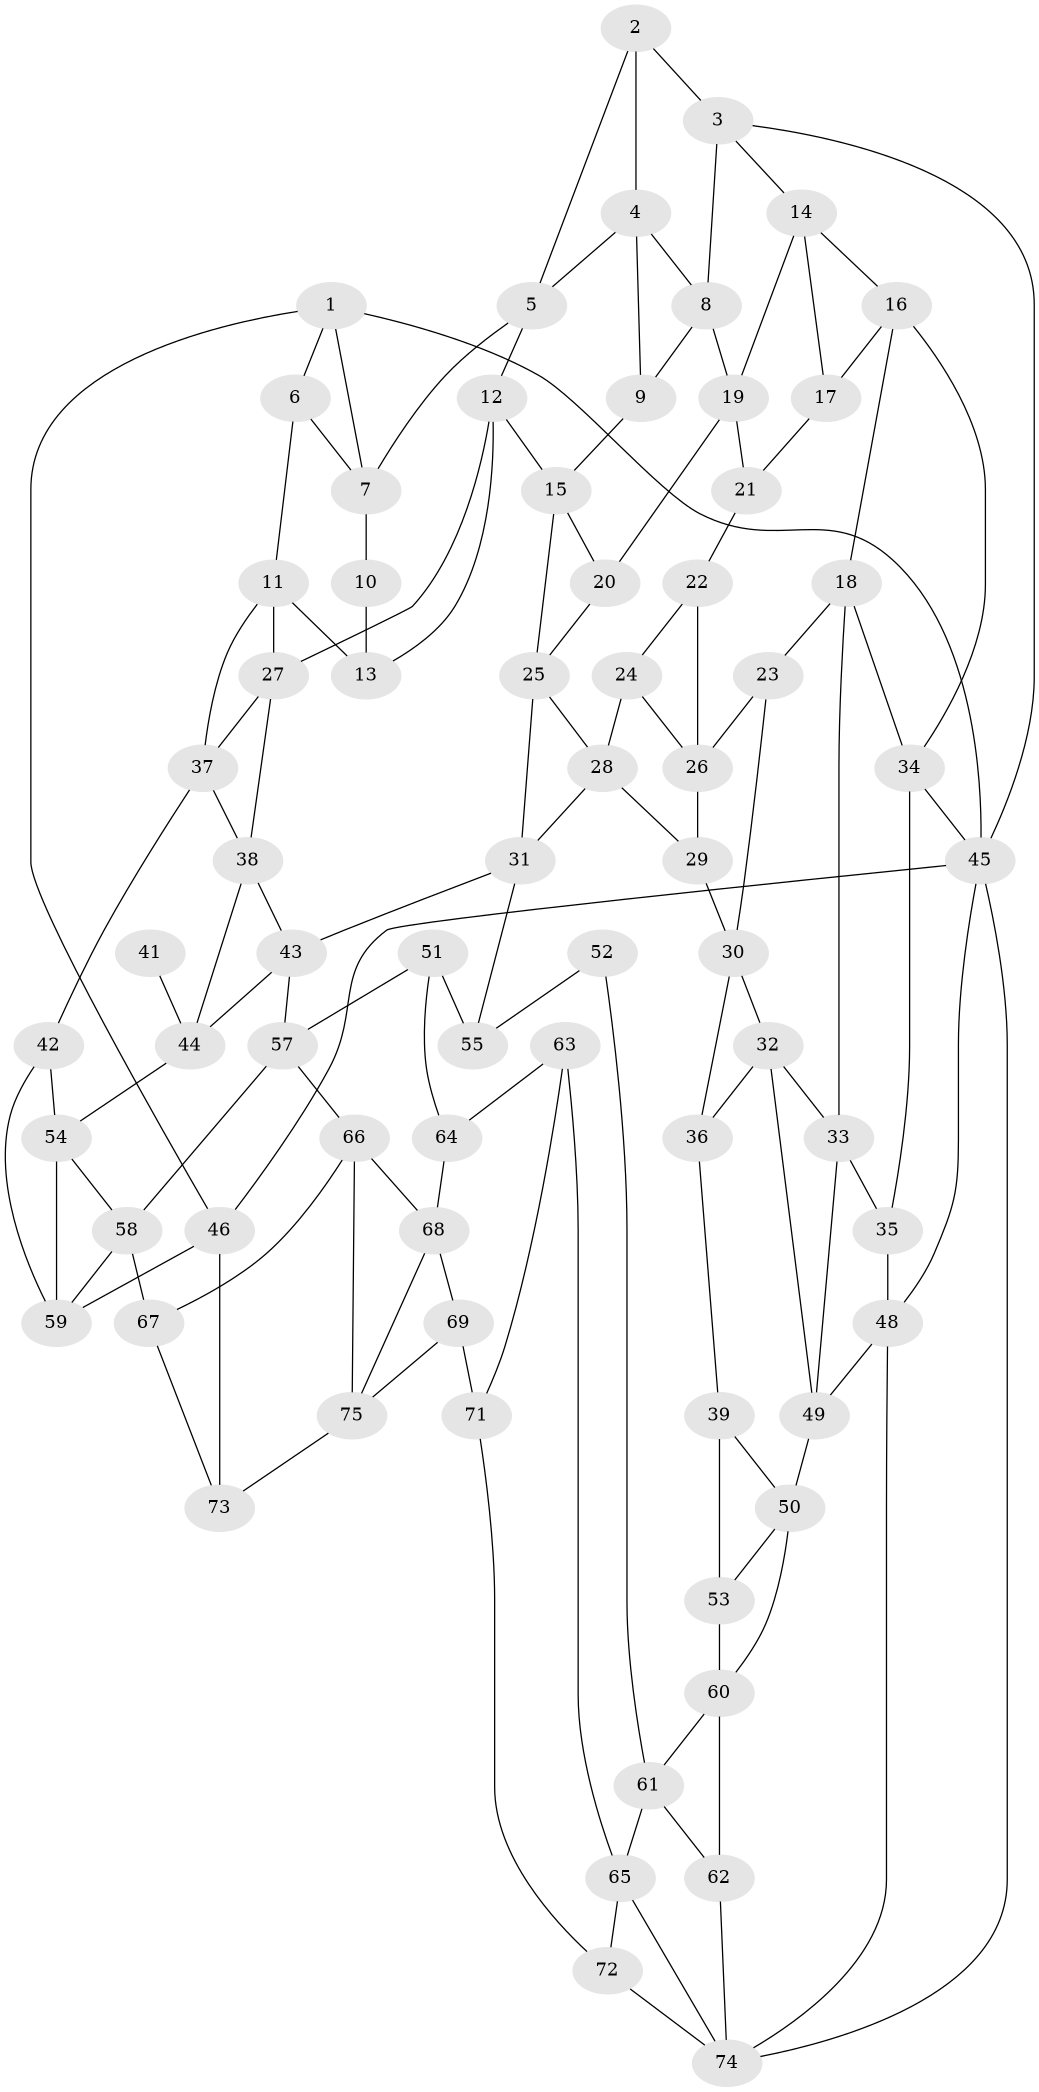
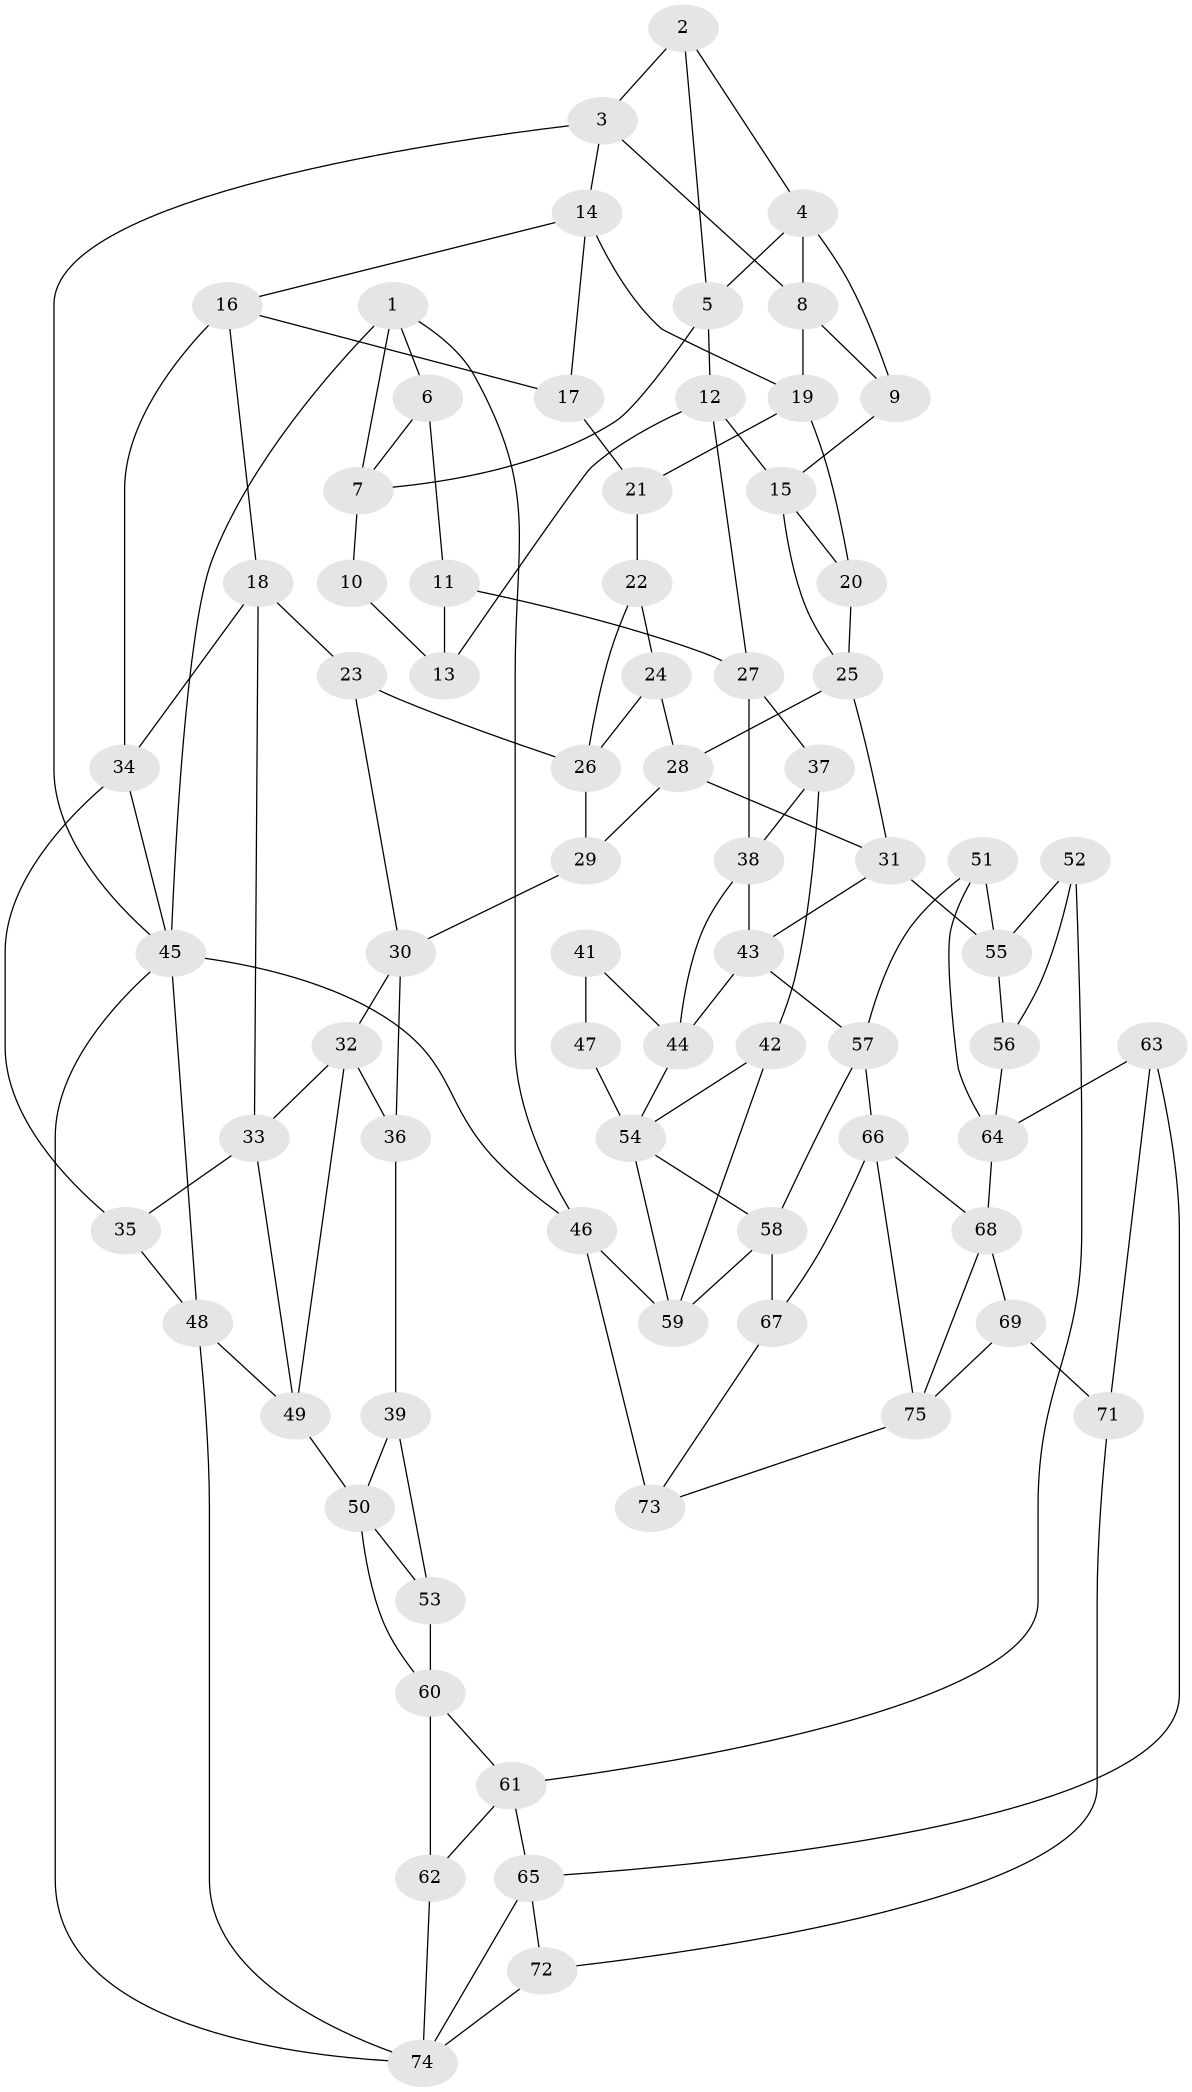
(221, 671) -> none
none -> (586, 1046)
none -> (1005, 1046)
